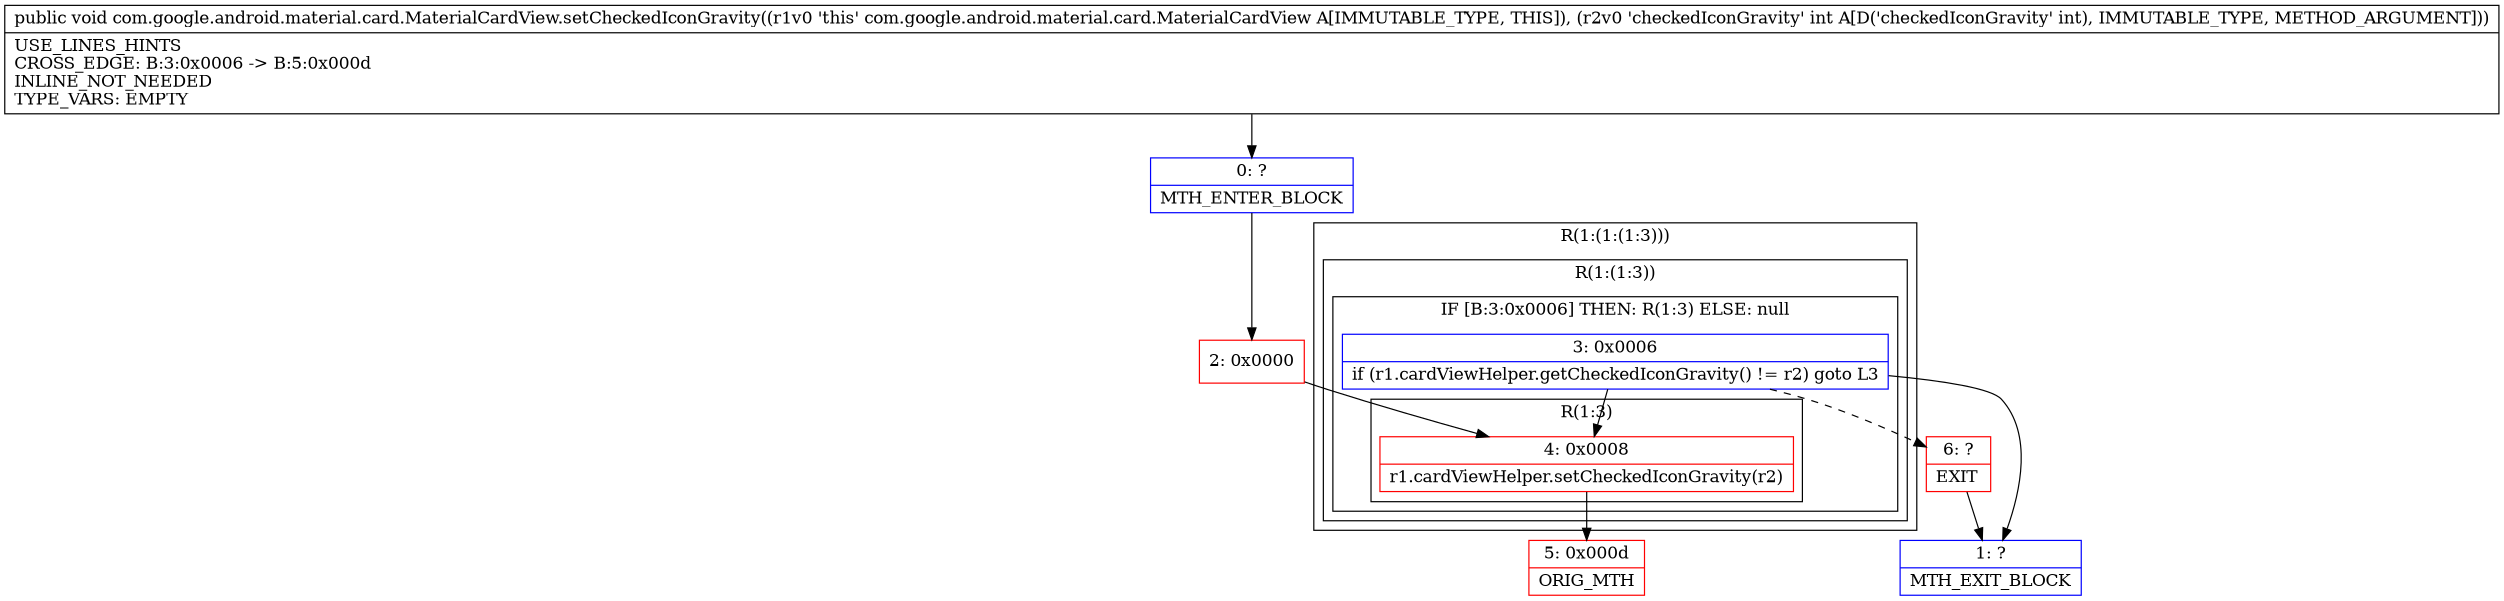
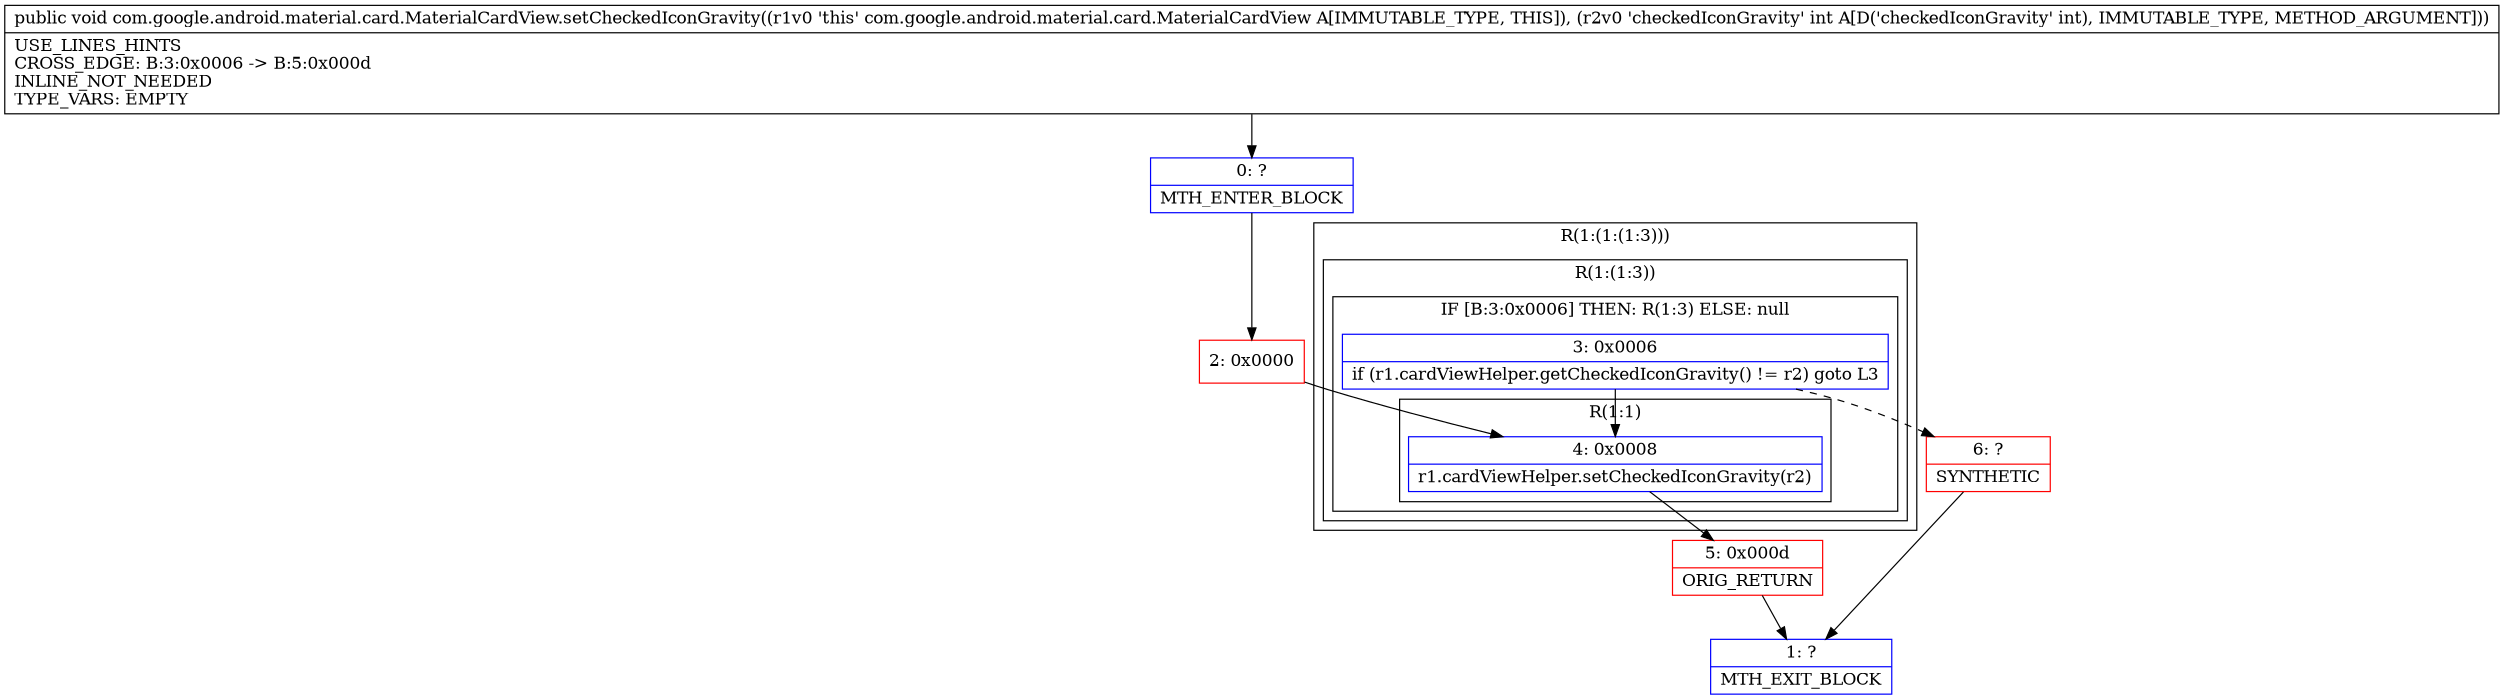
(2007, 407) -> (1771, 612)
(1587, 413) -> (1615, 413)
(1587, 464) -> (1615, 464)
(1957, 477) -> (1988, 477)
(1587, 581) -> (1748, 581)
